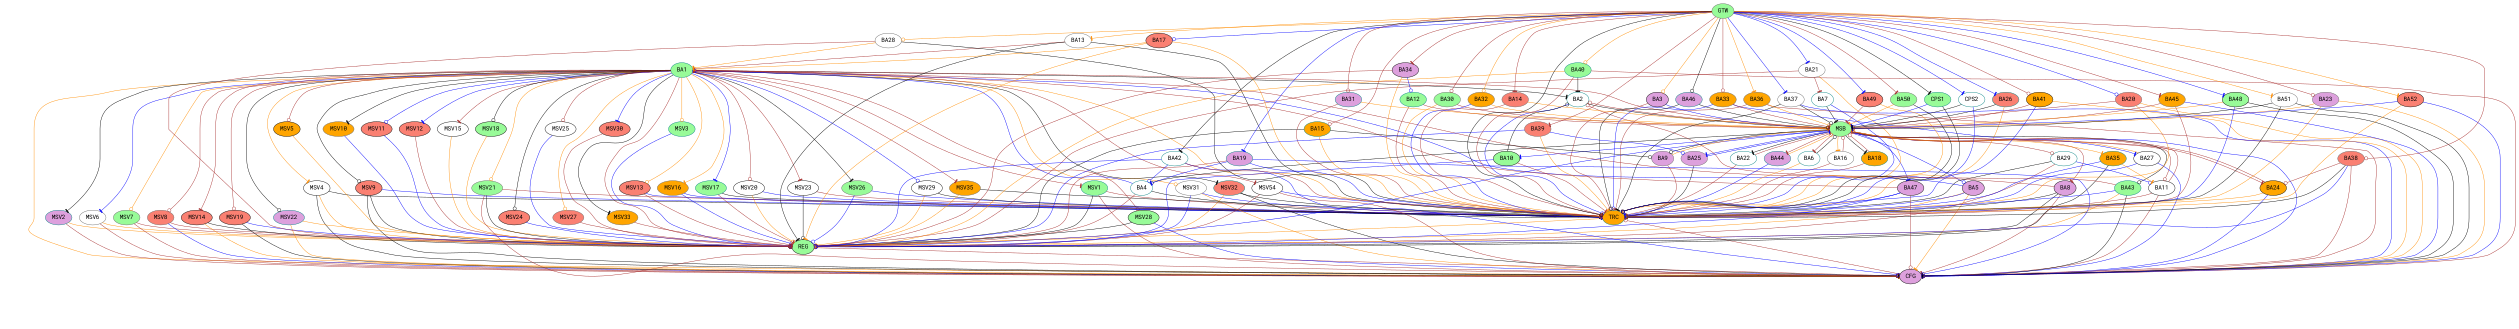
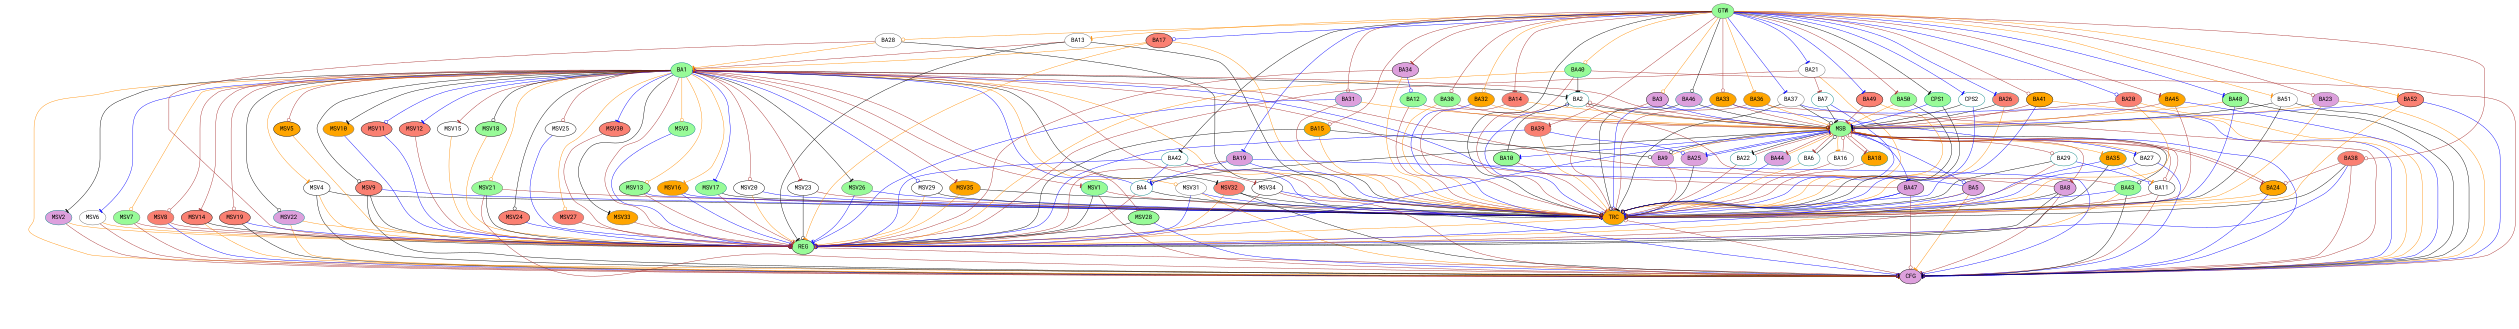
(1855, 144) -> (1855, 144)
(635, 188) -> (635, 188)
(1267, 188) -> (1267, 188)
(1168, 216) -> (1061, 128)
